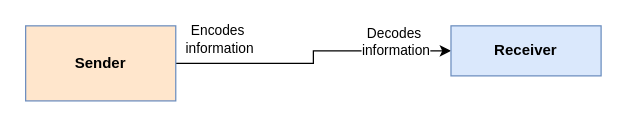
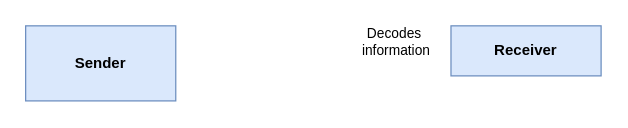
(101, 63) -> (101, 63)
(275, 63) -> none
